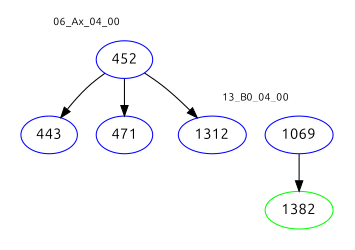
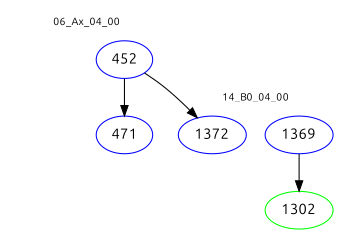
(256, 98) -> (256, 98)
(49, 135) -> none
(212, 135) -> (212, 135)
(299, 135) -> (299, 135)
(299, 210) -> (299, 210)
